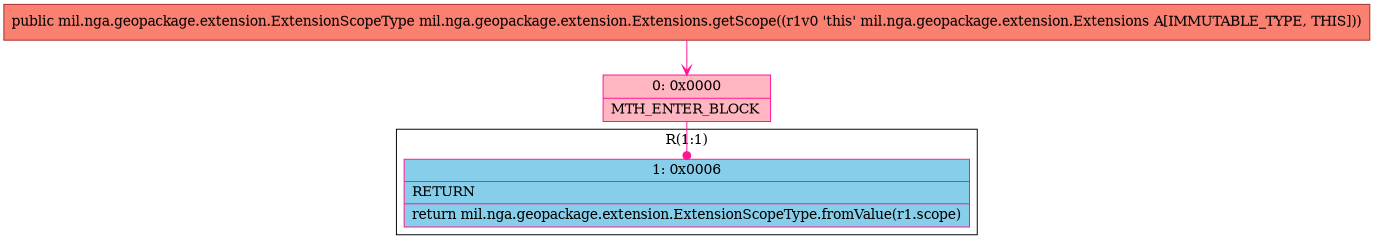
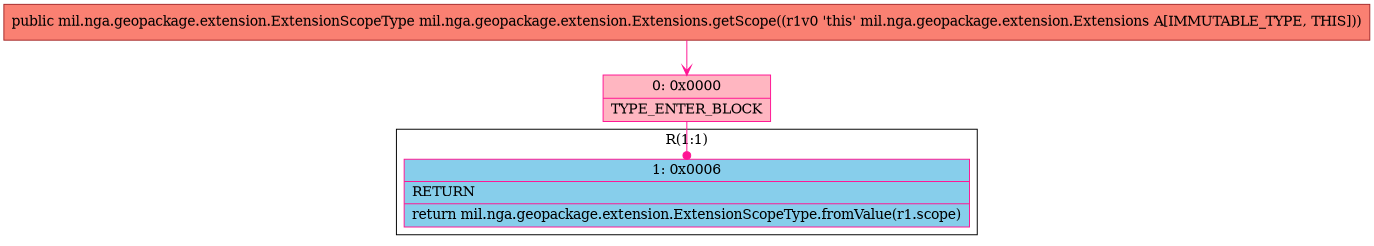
(685, 109) -> (687, 109)
